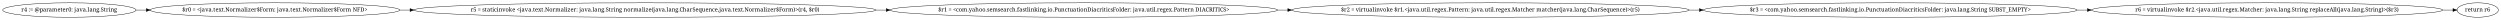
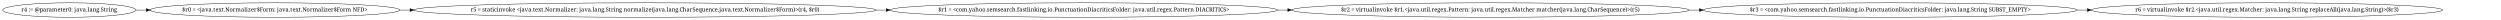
(2478, 10) -> none
